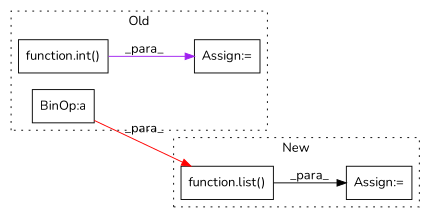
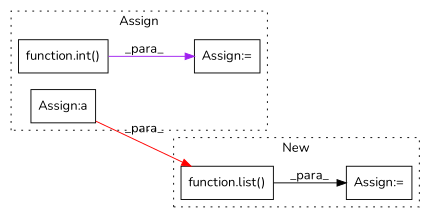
(139, 22) -> (139, 22)
(63, 106) -> (63, 106)
